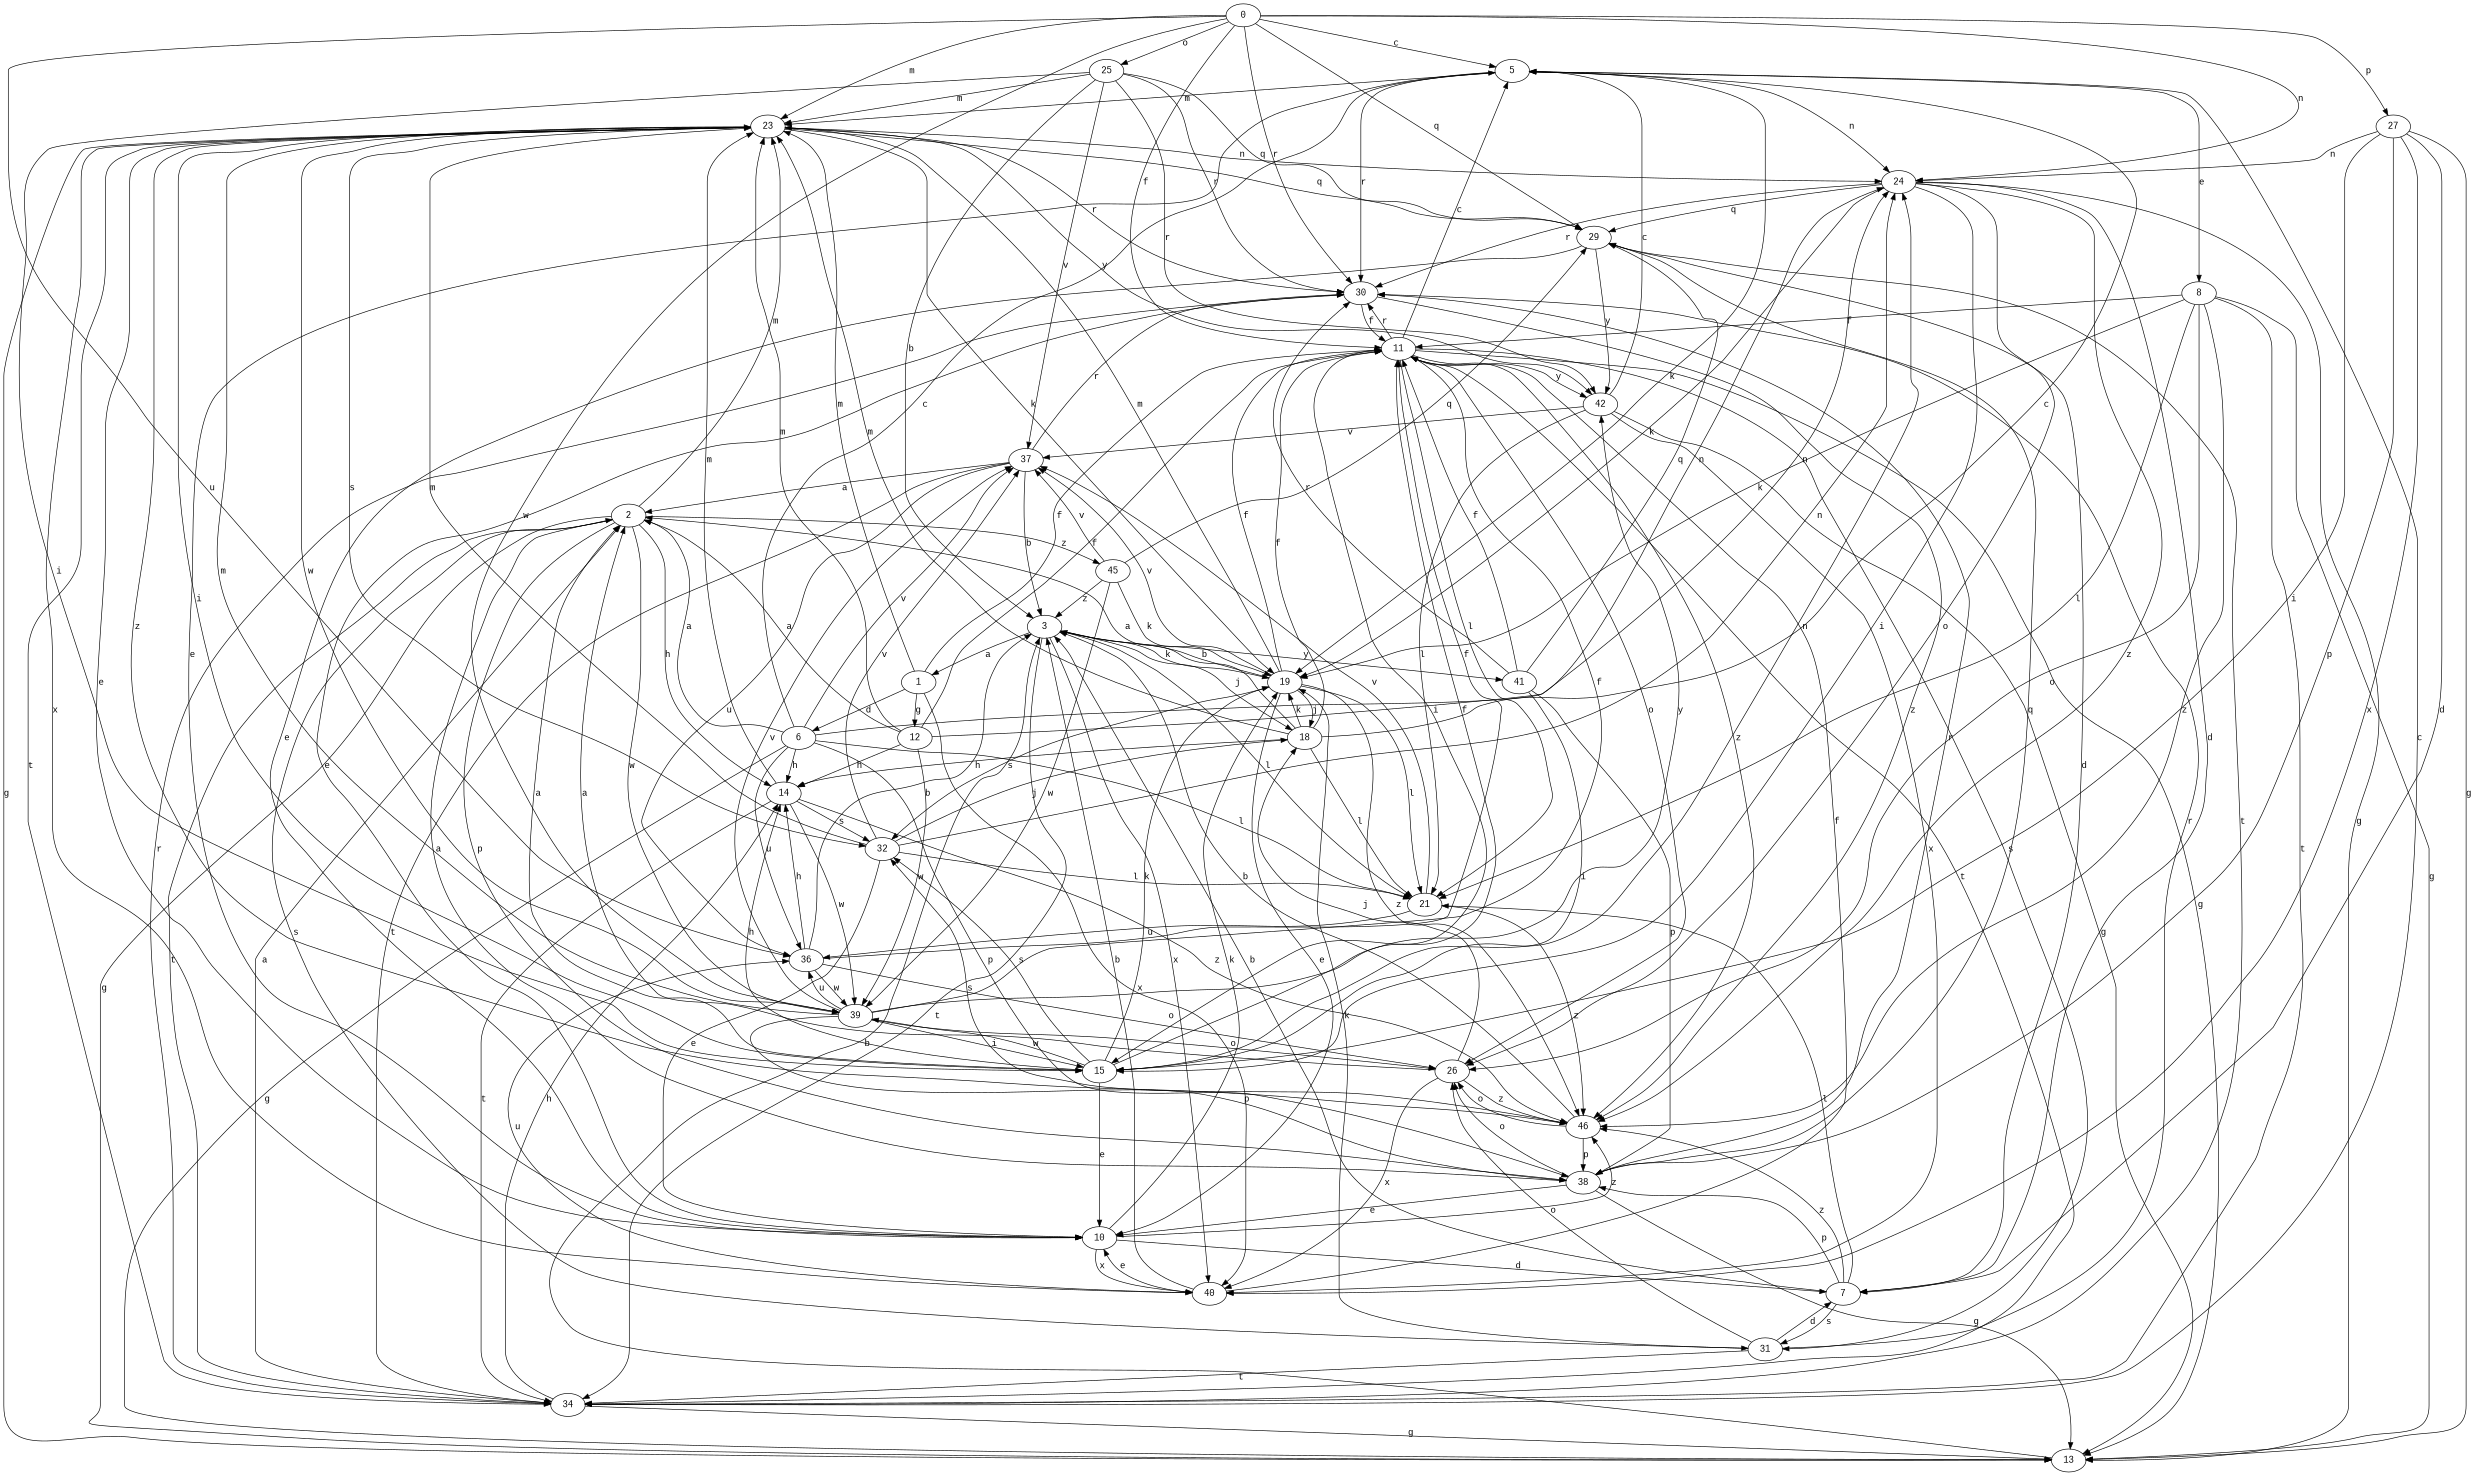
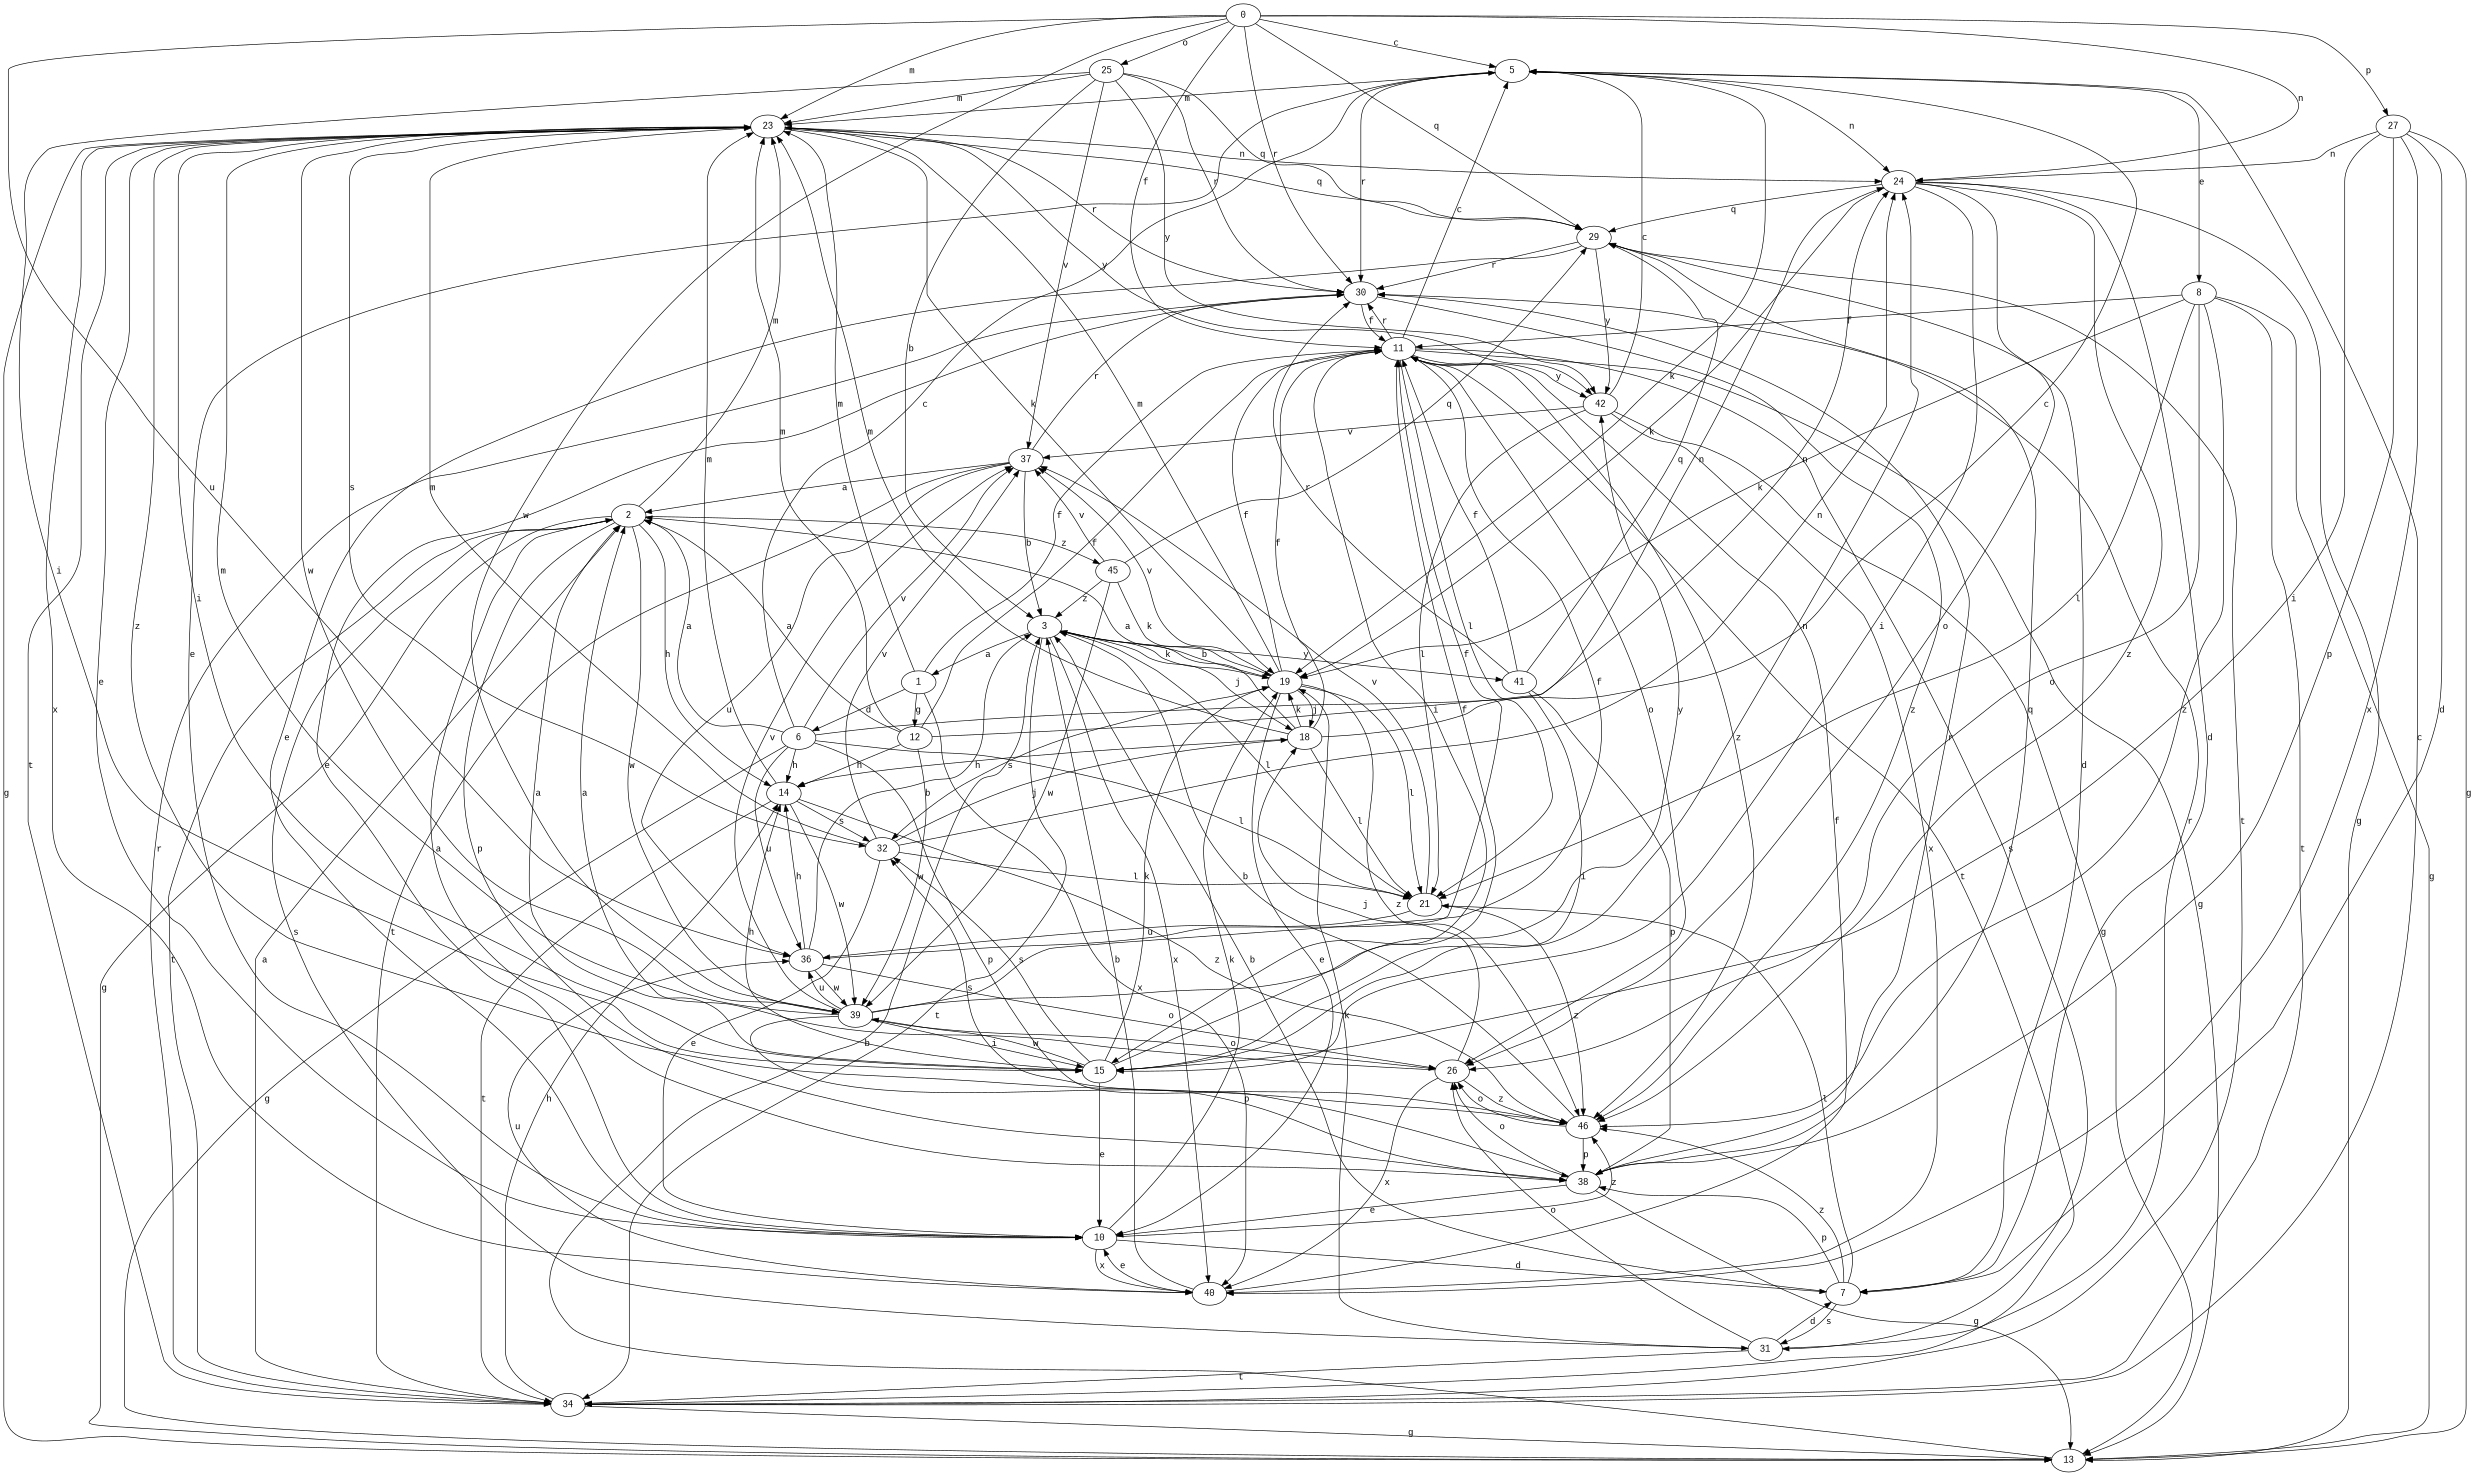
(1627, 213) -> (1481, 265)
(1168, 238) -> (1168, 238)
